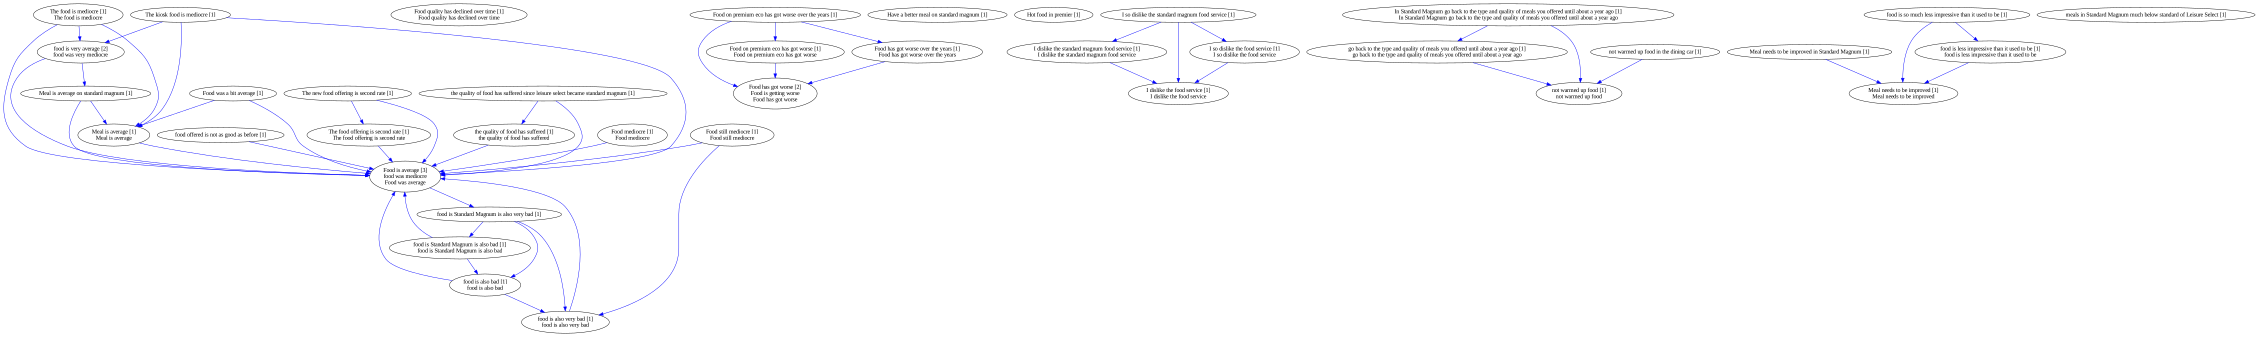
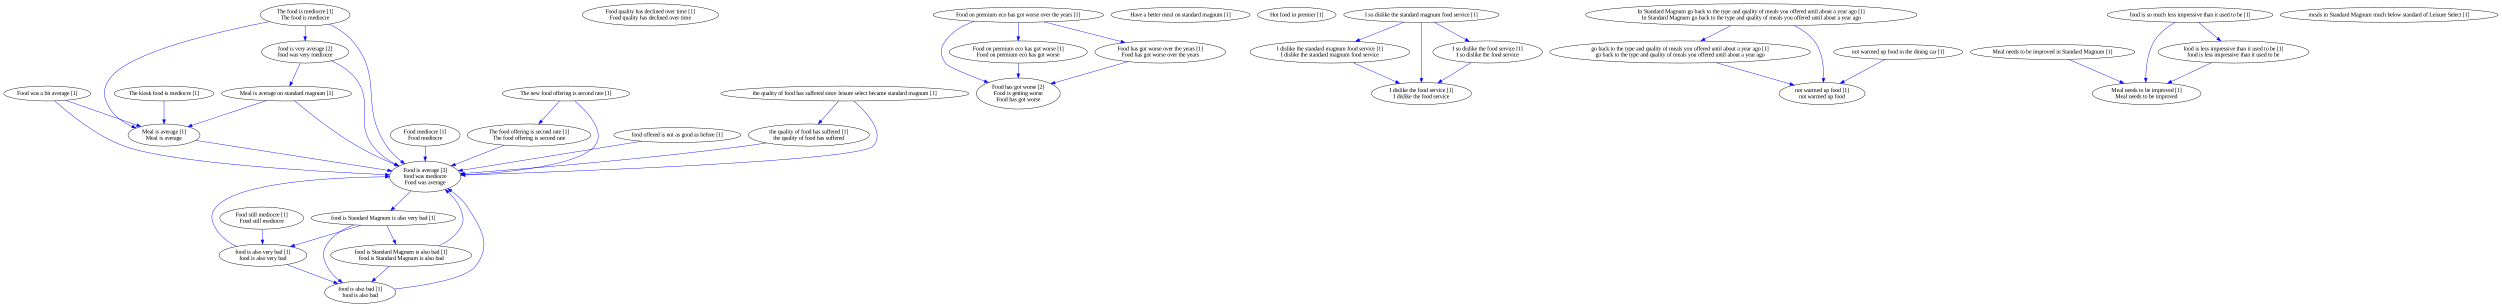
(136, 32) -> none
(602, 55) -> none
(574, 161) -> none
(523, 302) -> (310, 273)
